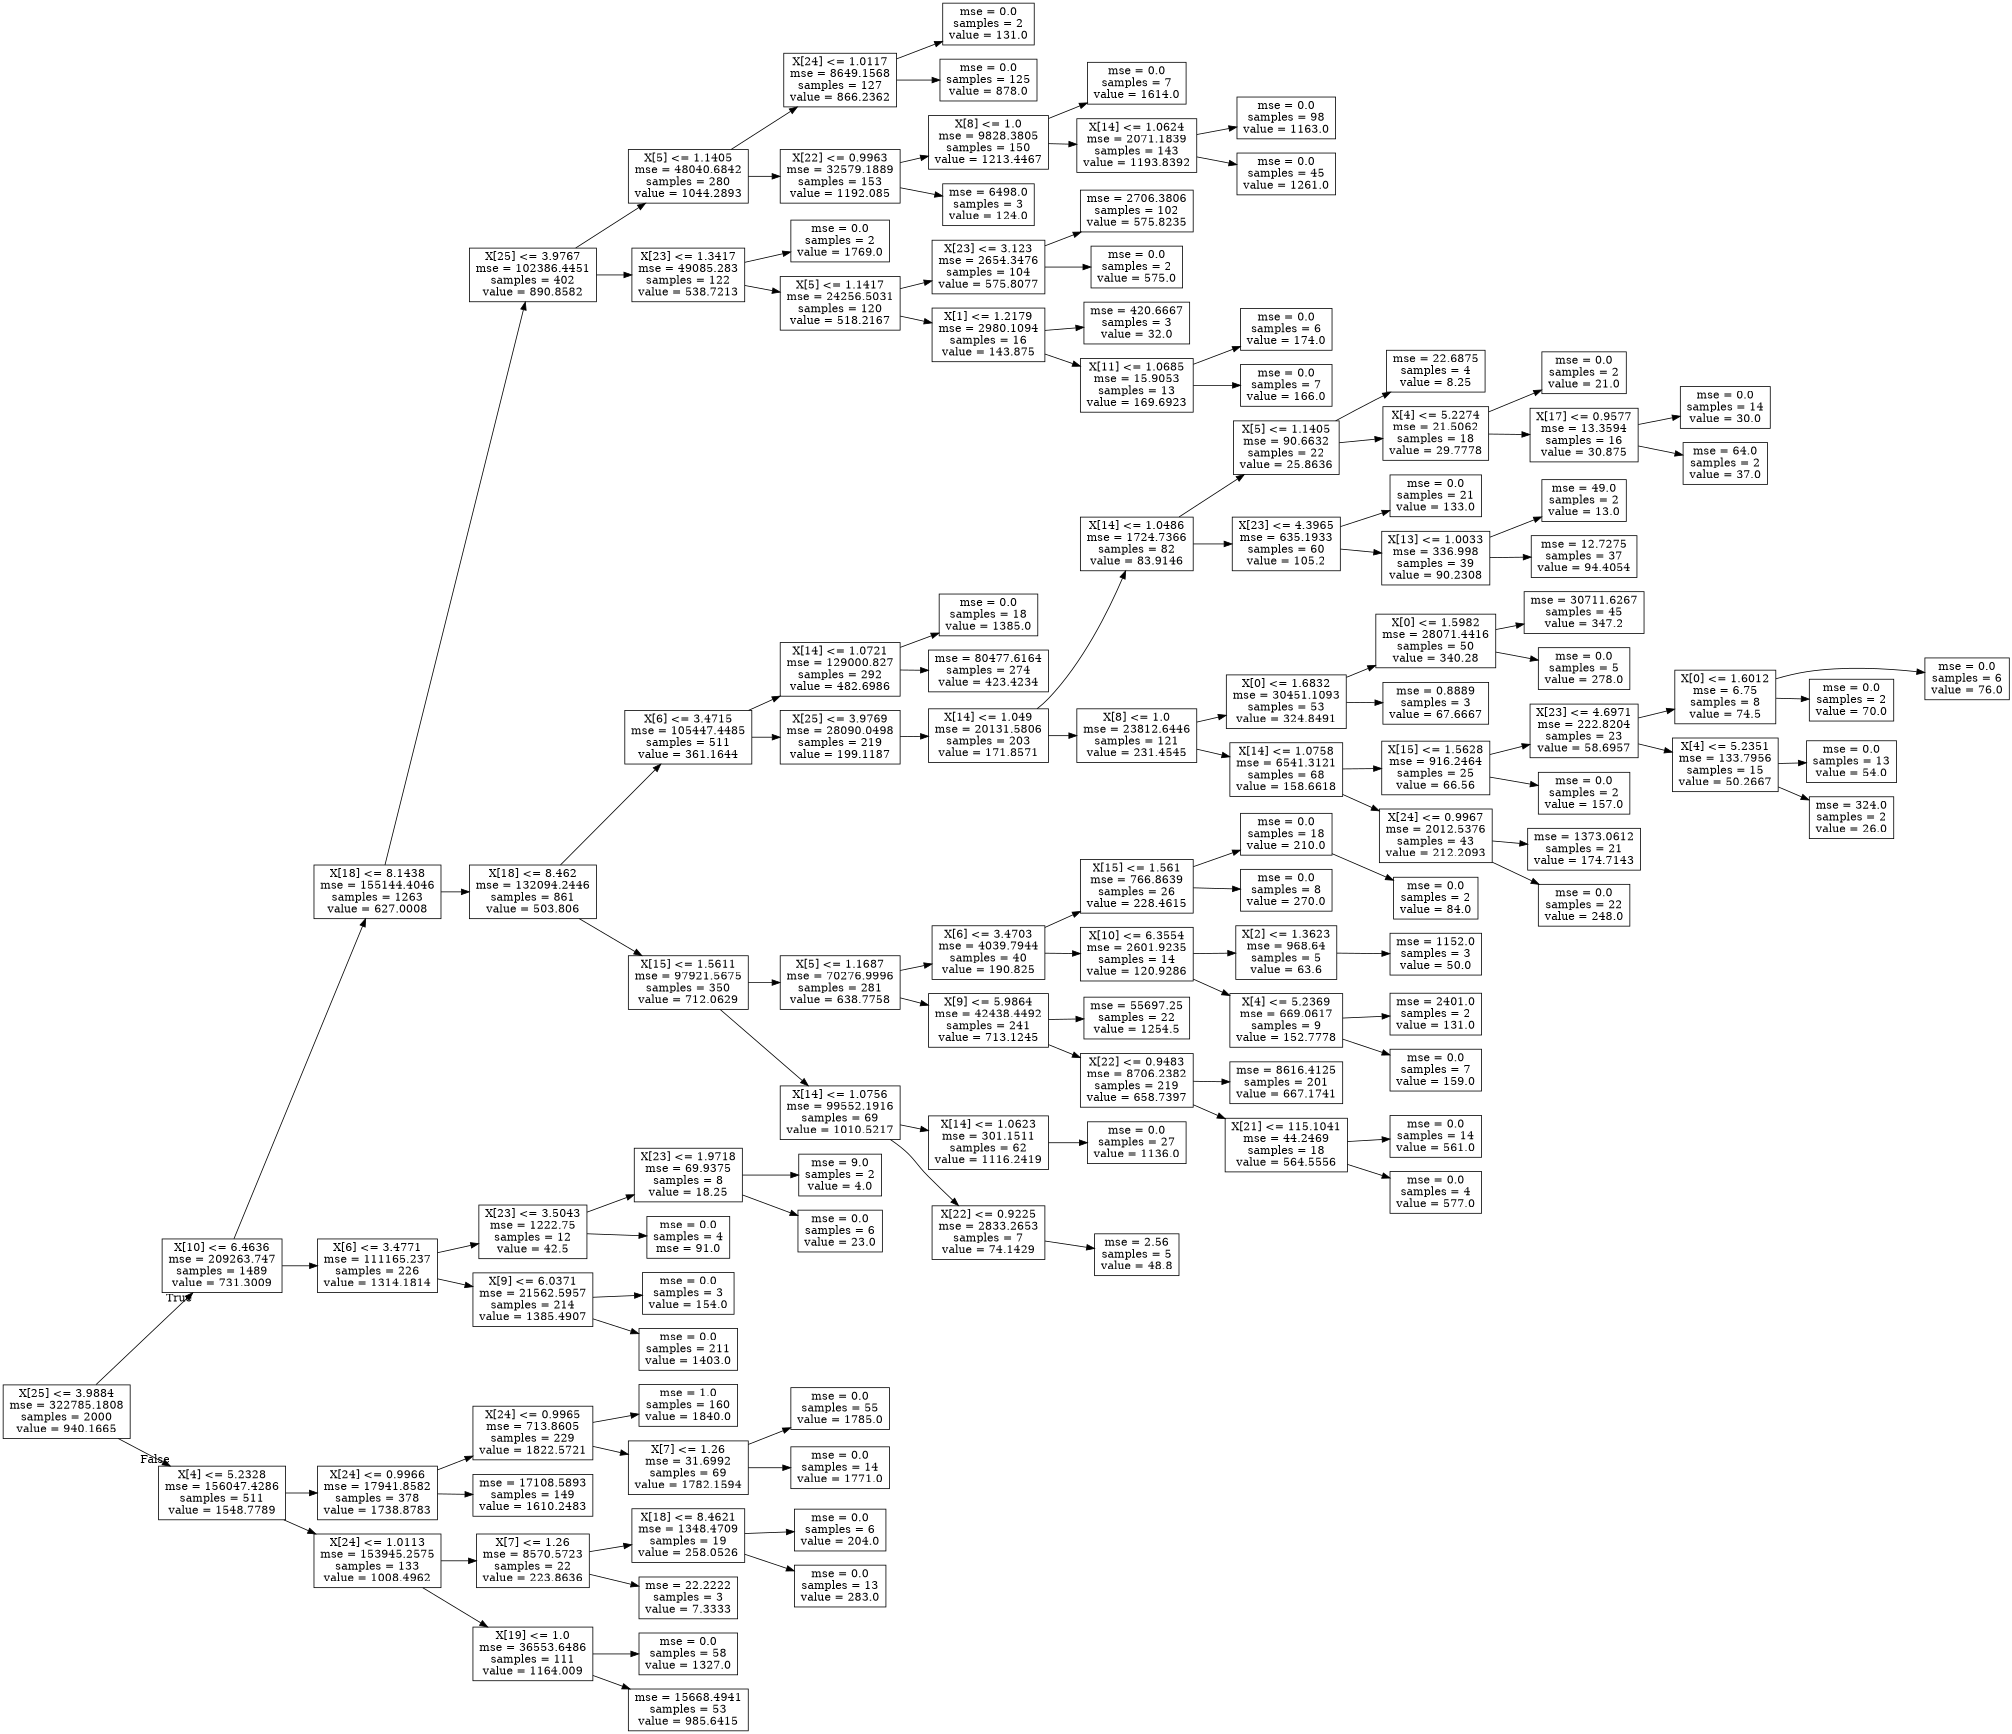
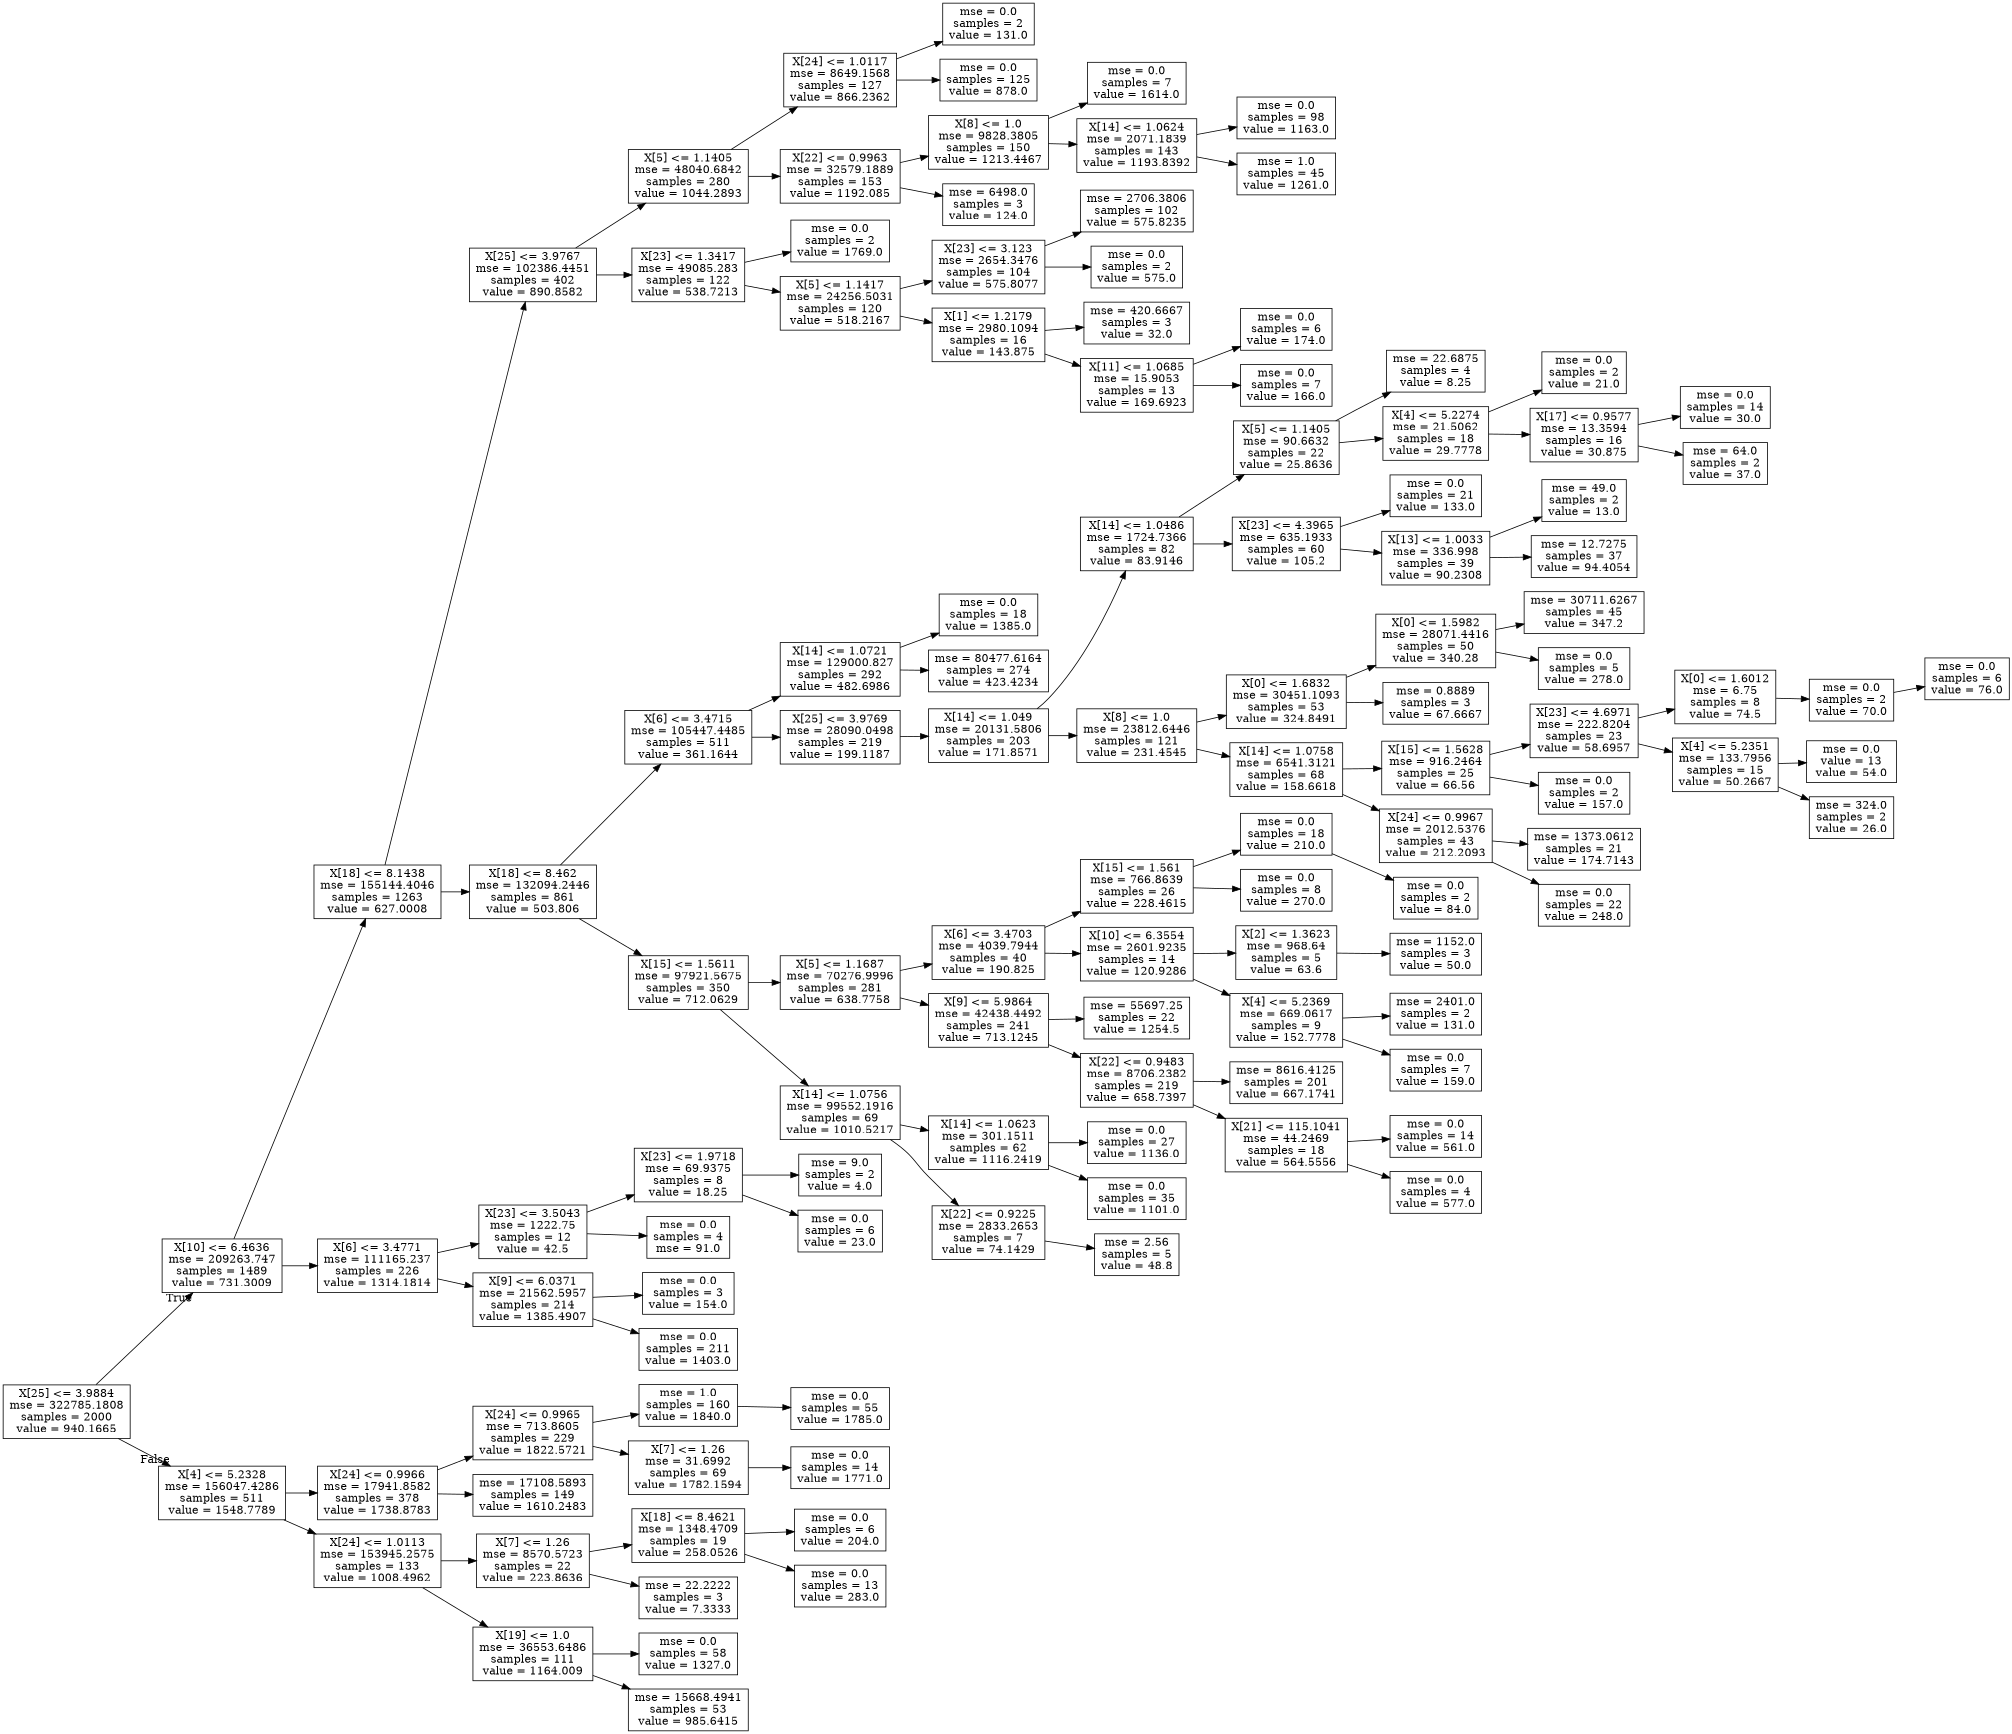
(1286, 174) -> (1286, 174)
(1846, 668) -> (1905, 690)
(1852, 762) -> (1852, 762)
none -> (1137, 1199)
(766, 1438) -> (760, 1407)
